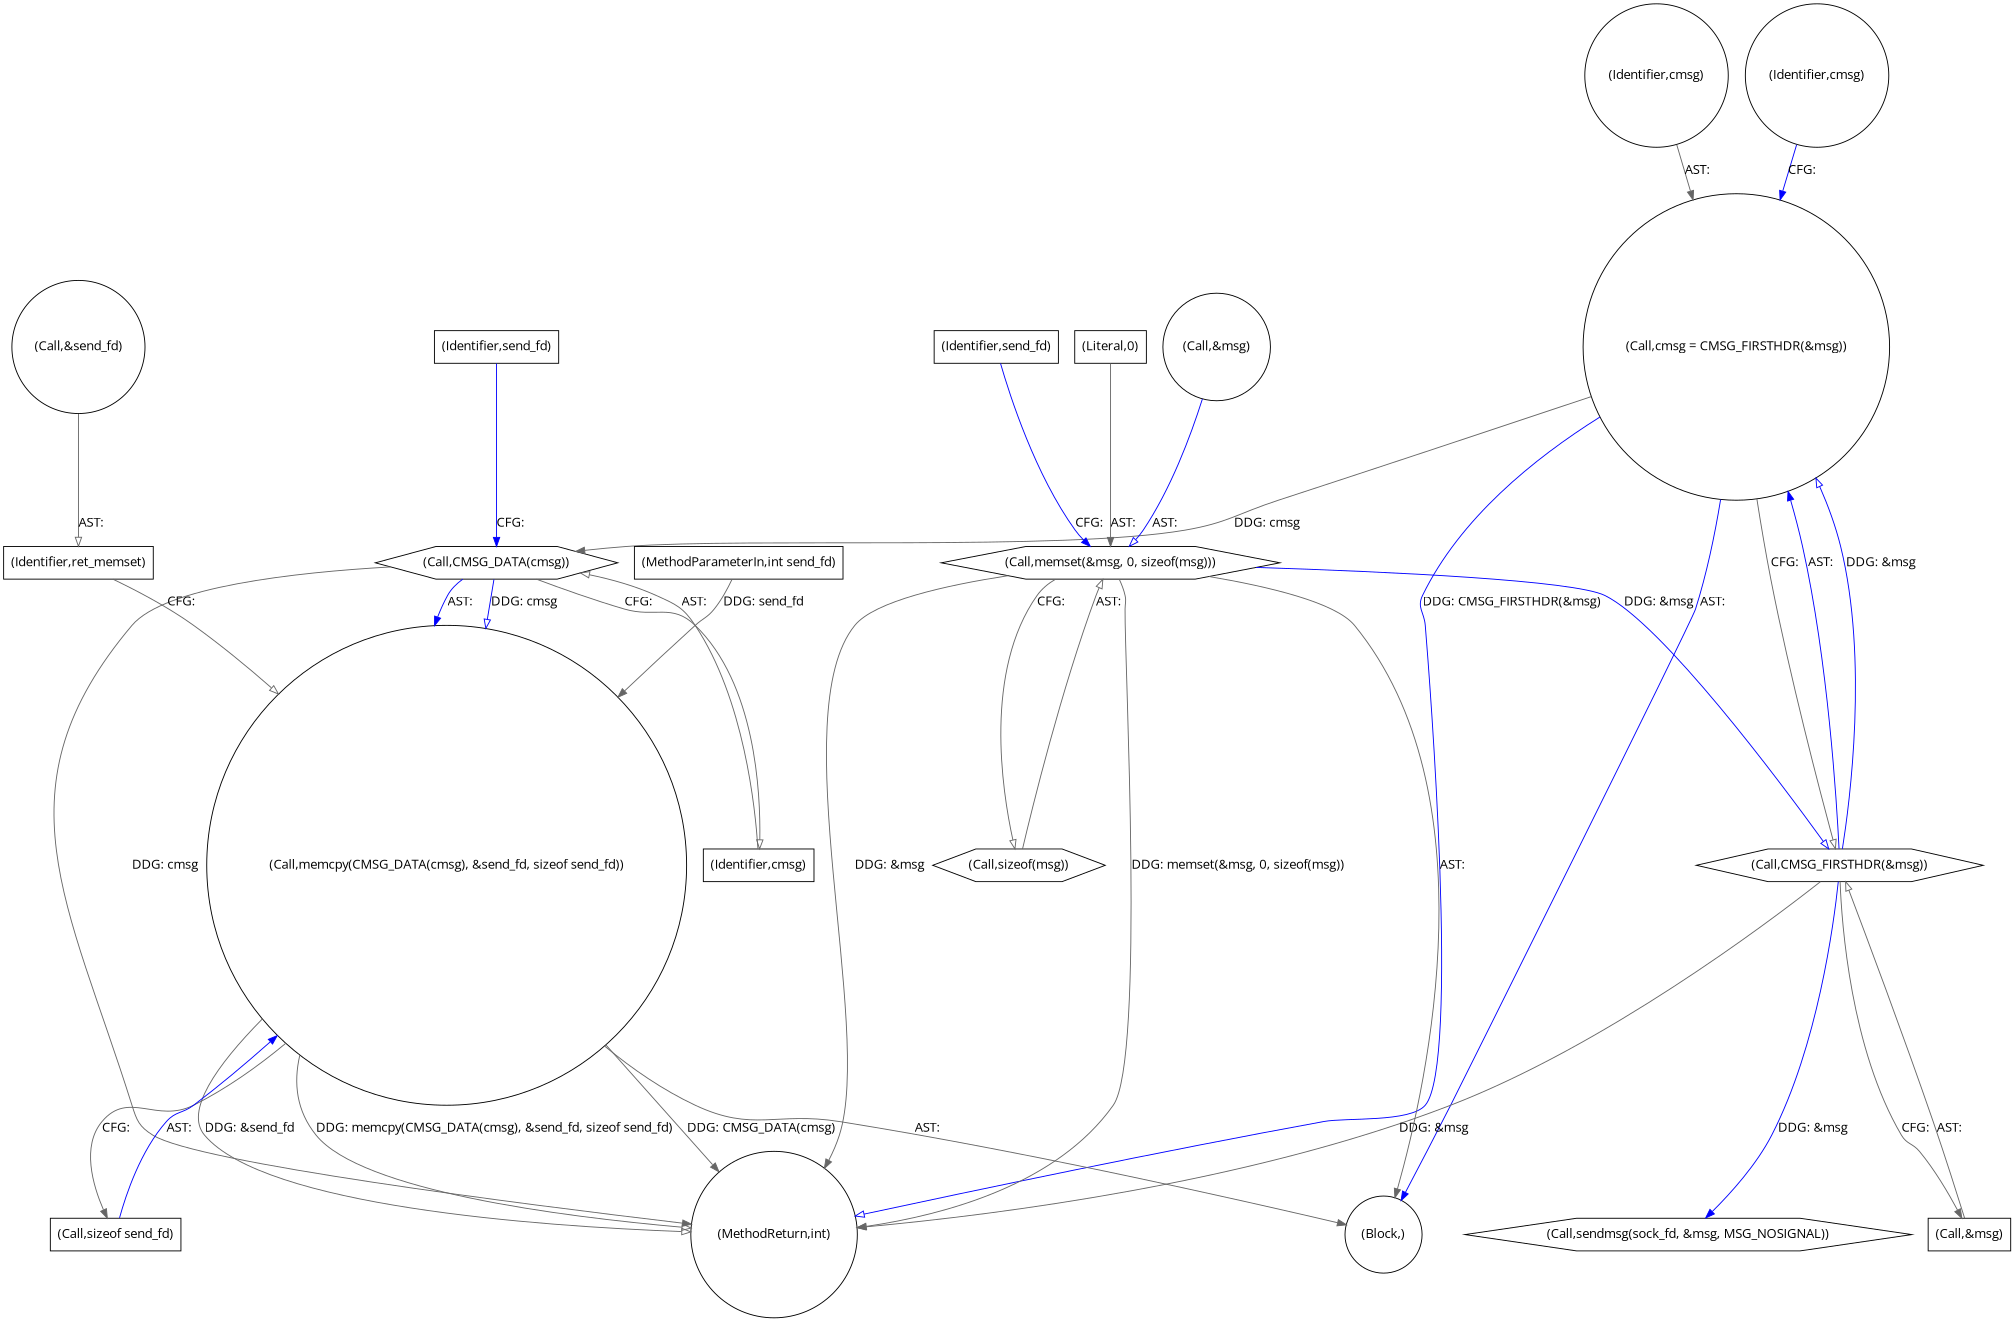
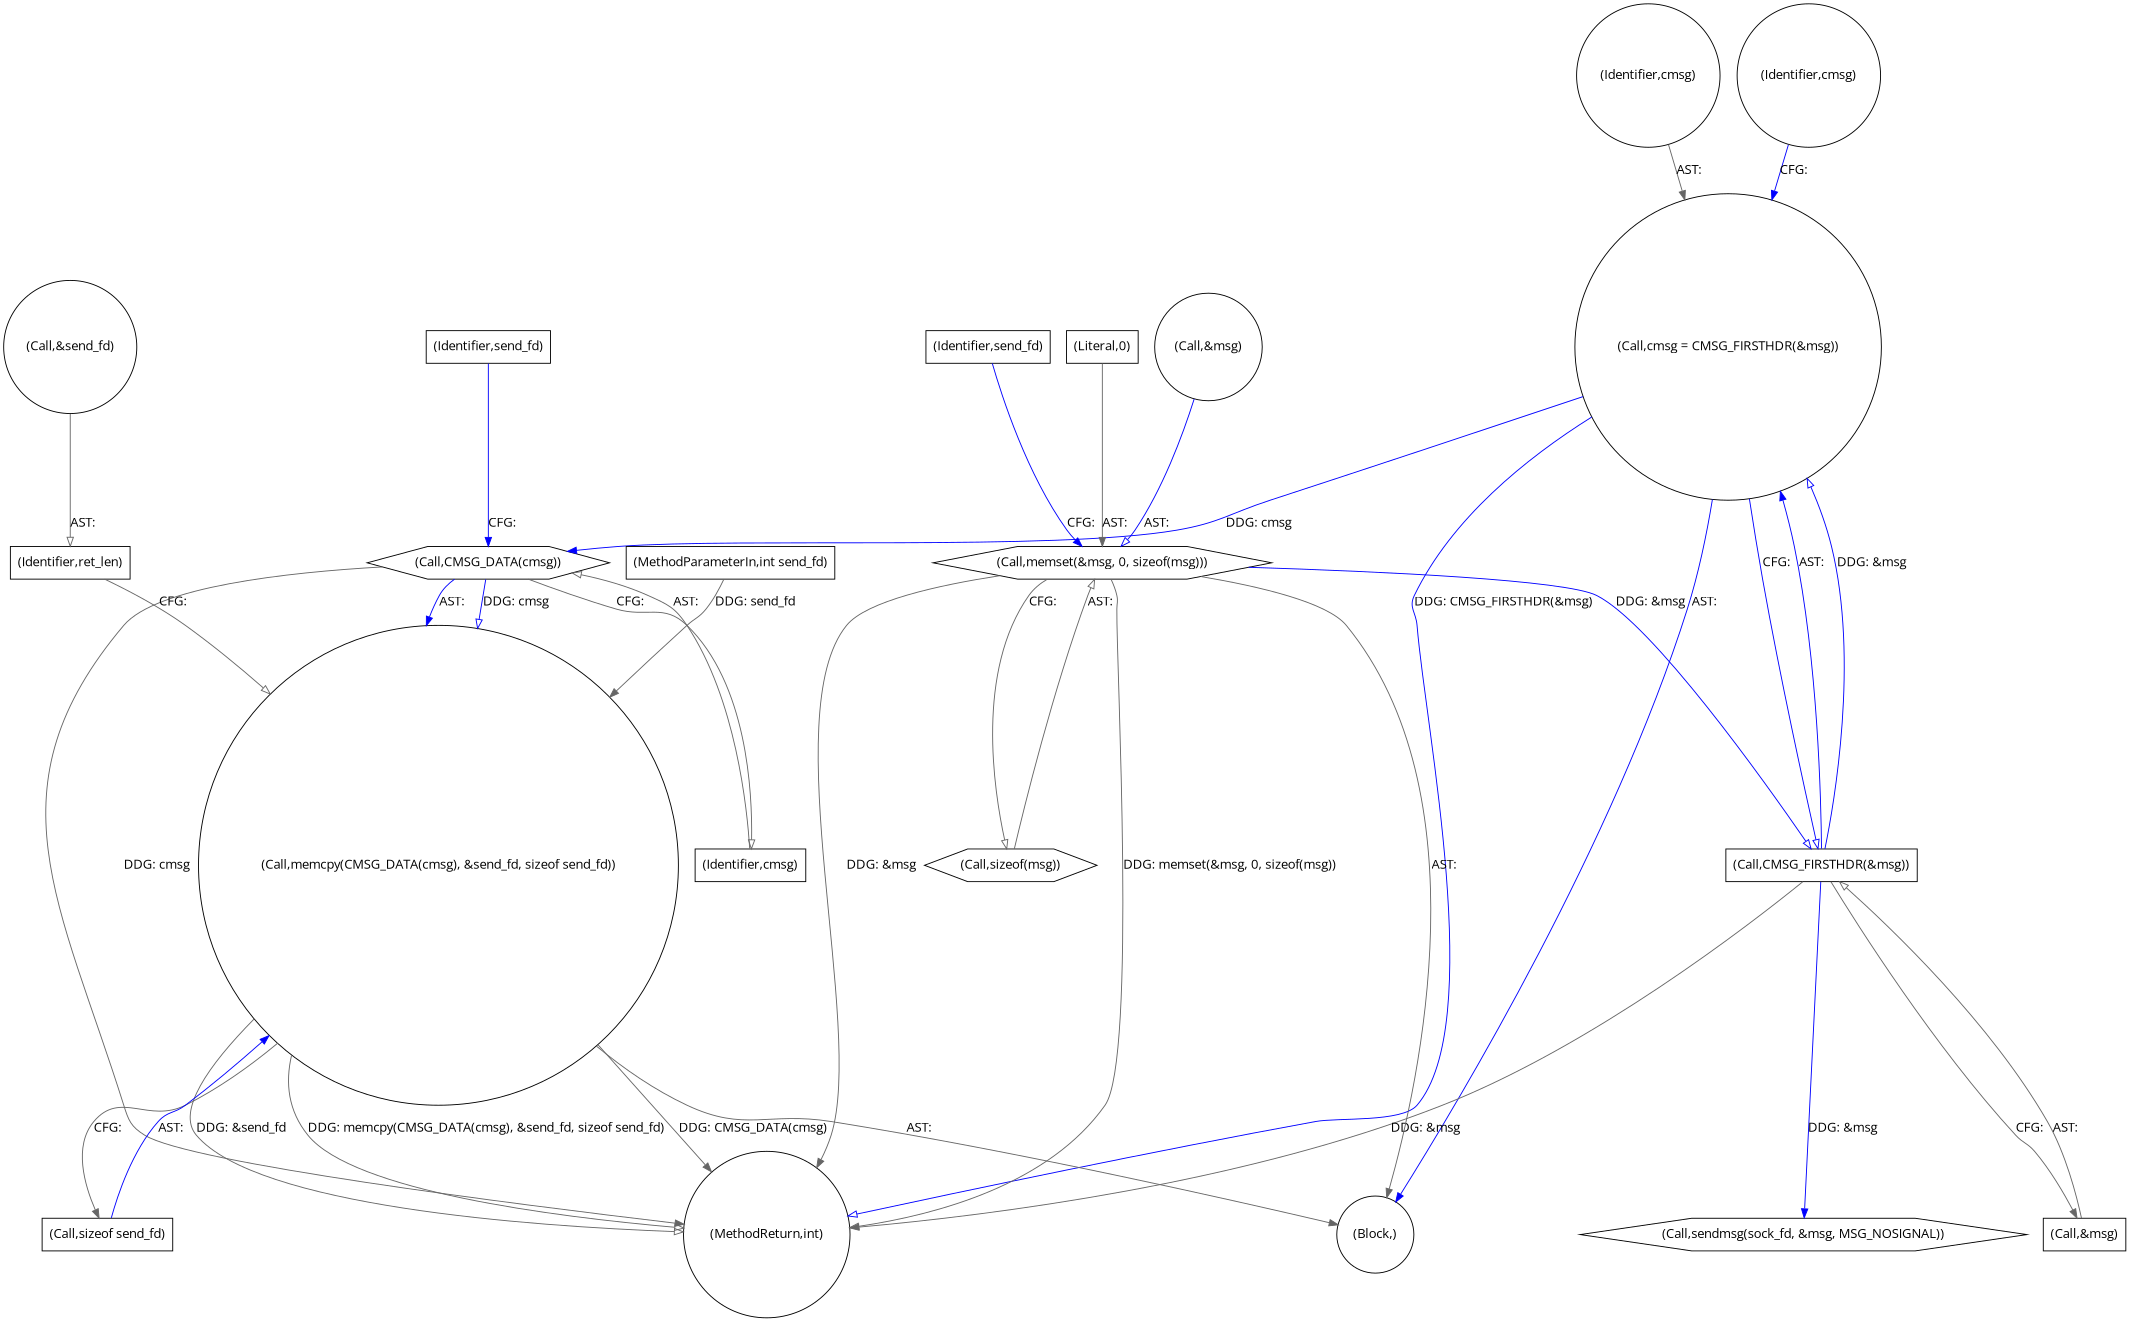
(1099, 538) -> (1091, 538)
(78, 563) -> (70, 563)
(1790, 670) -> (1780, 670)
(1840, 865) -> (1822, 865)
